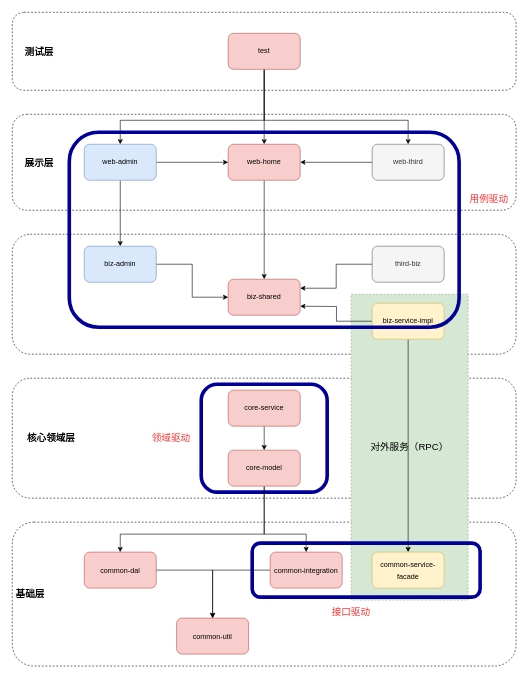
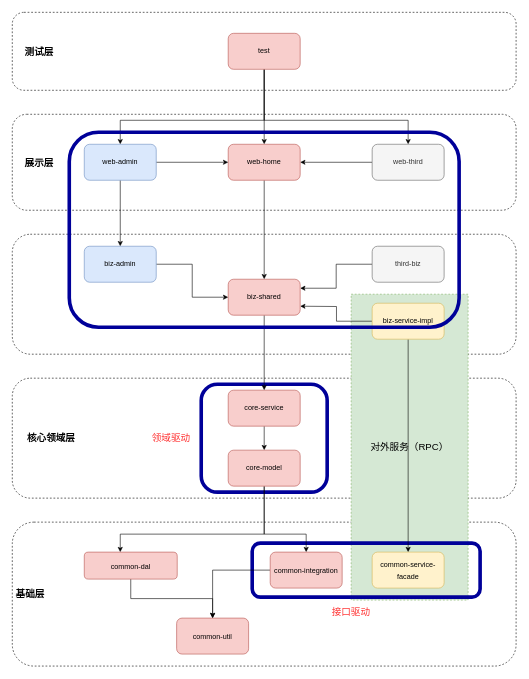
(489, 198) -> none
none -> (264, 385)
(120, 570) -> (131, 566)
